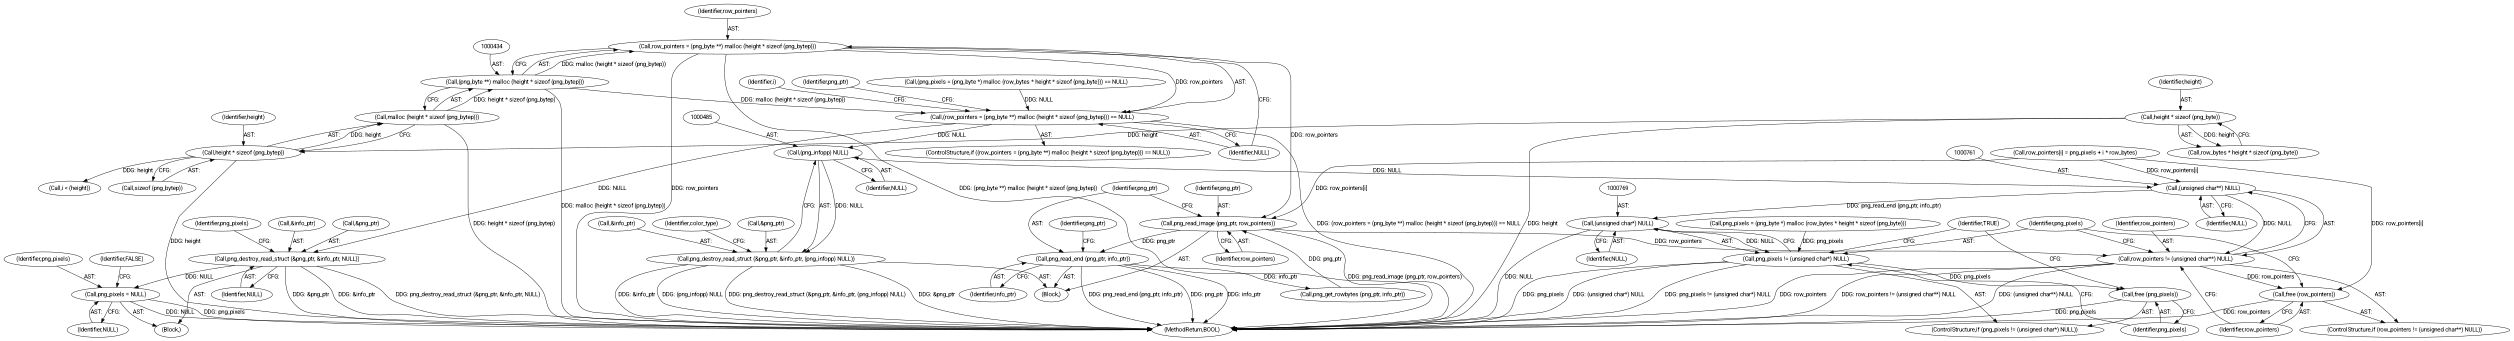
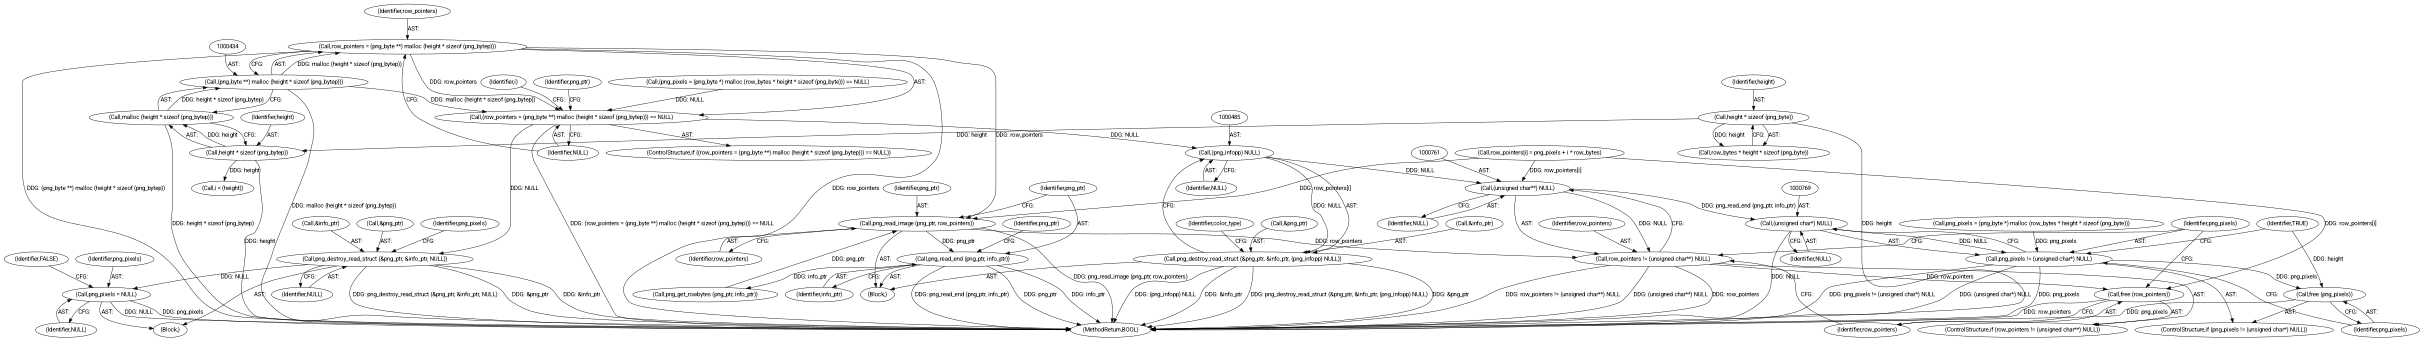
(152, 188) -> none
(2056, 259) -> (2328, 259)
